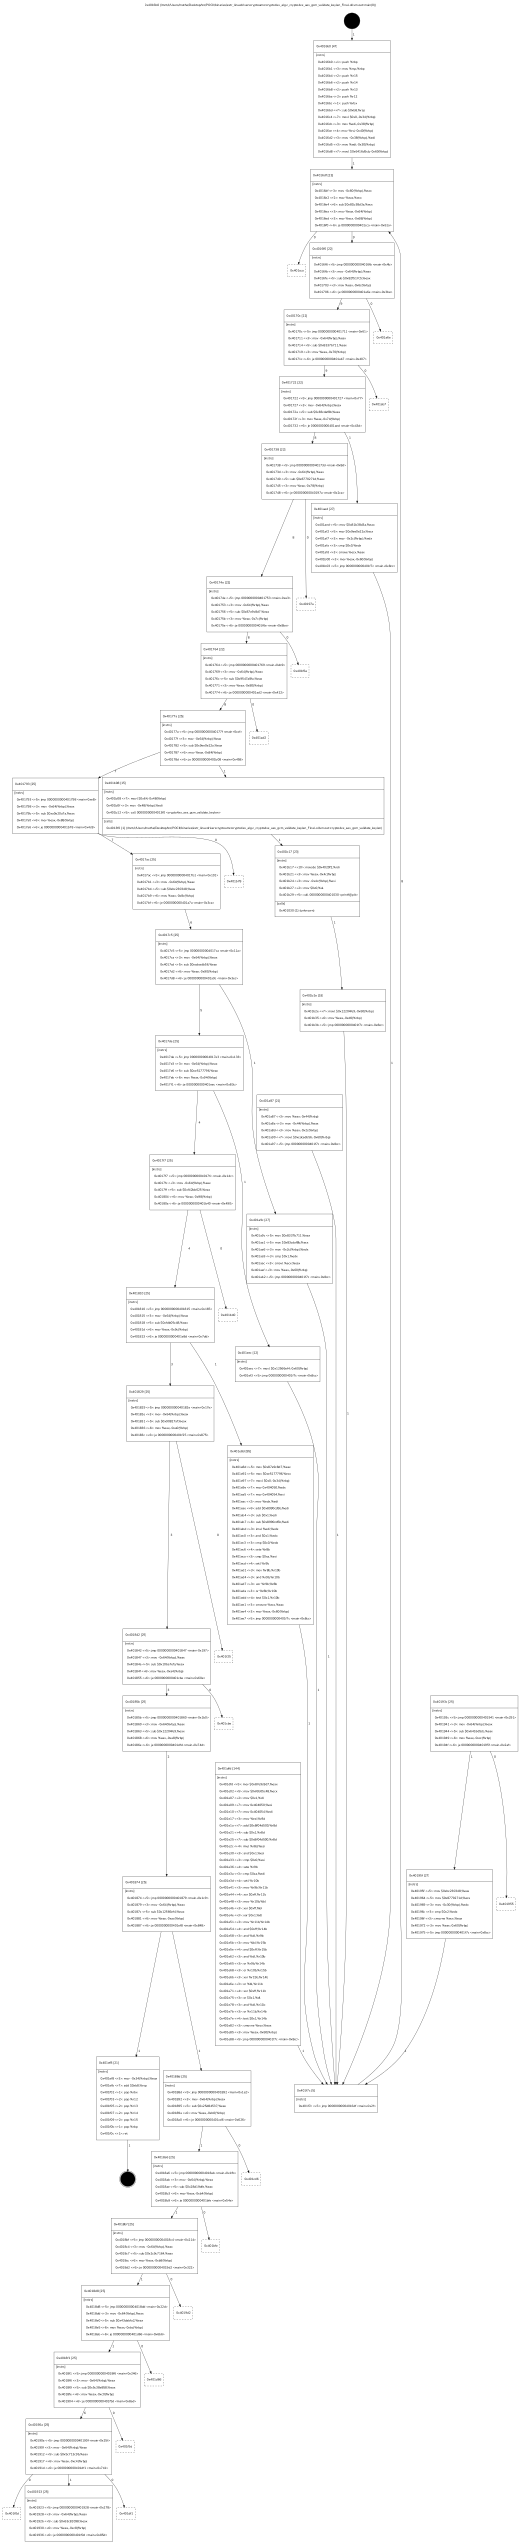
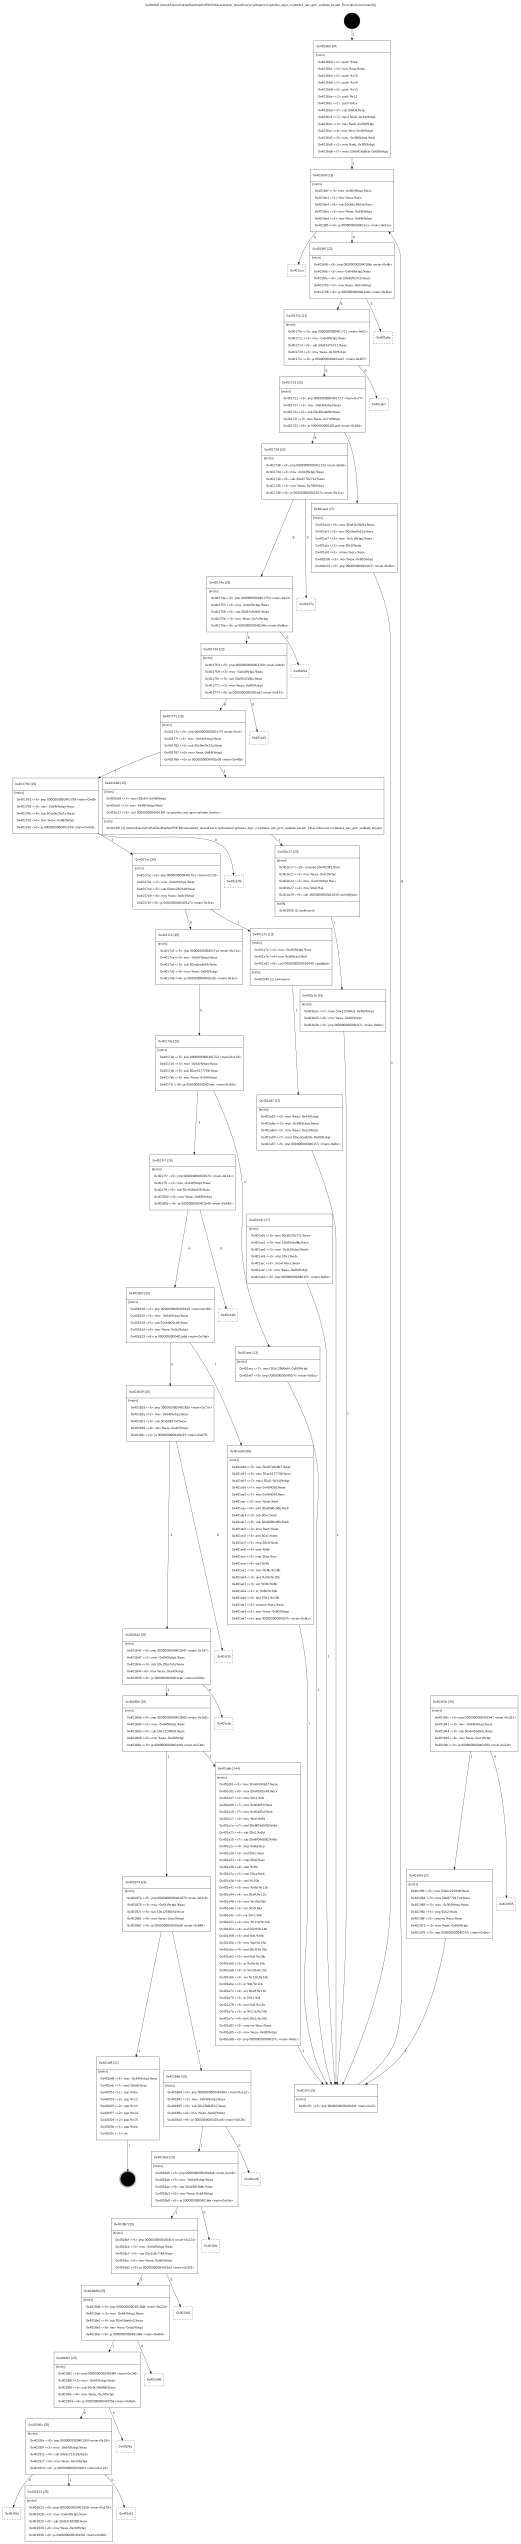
none -> (291, 957)
(252, 1096) -> none
none -> (209, 1758)
